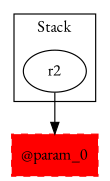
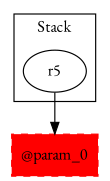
(55, 71) -> (55, 71)
